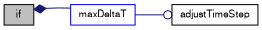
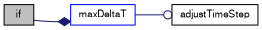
(58, 8) -> (46, 21)
